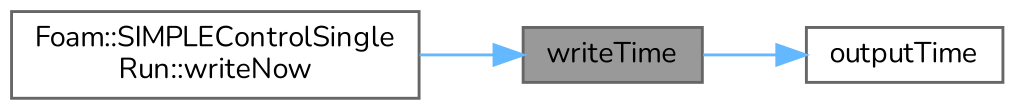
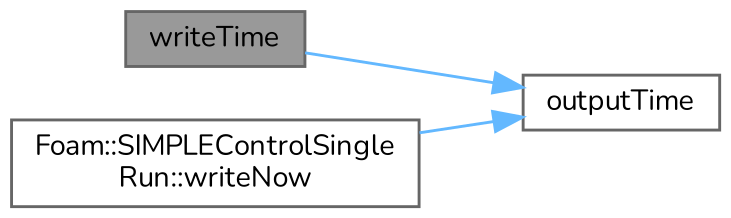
(456, 55) -> (457, 127)
